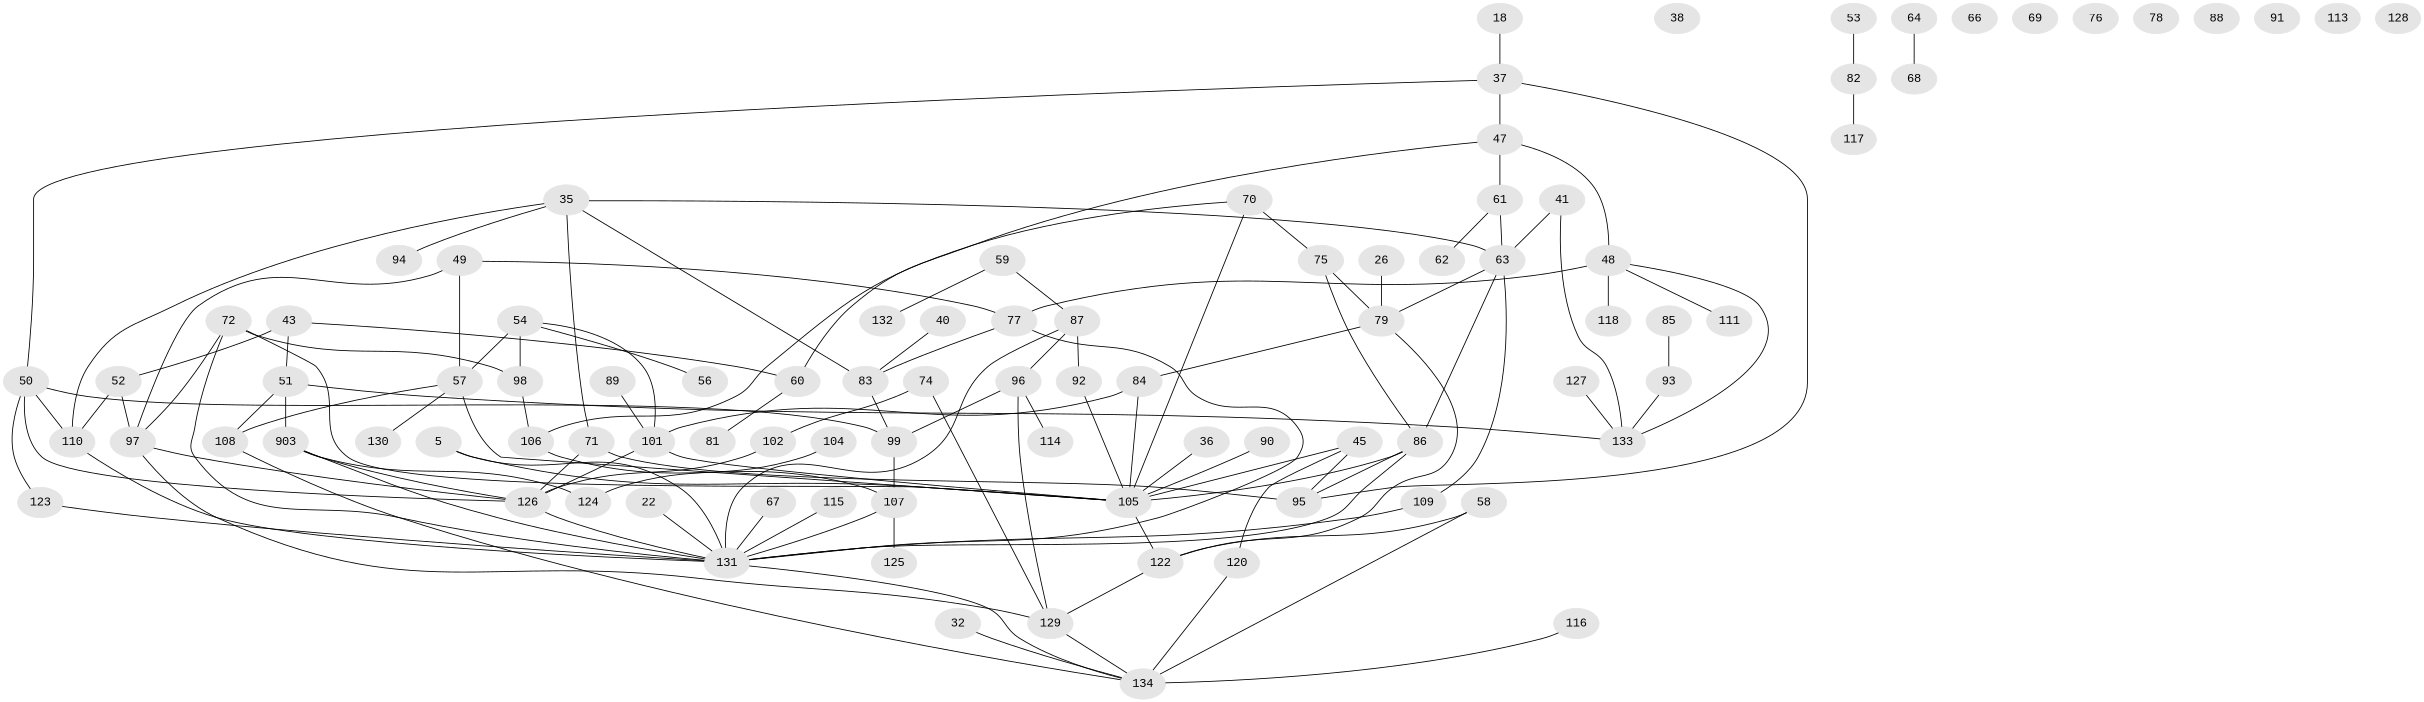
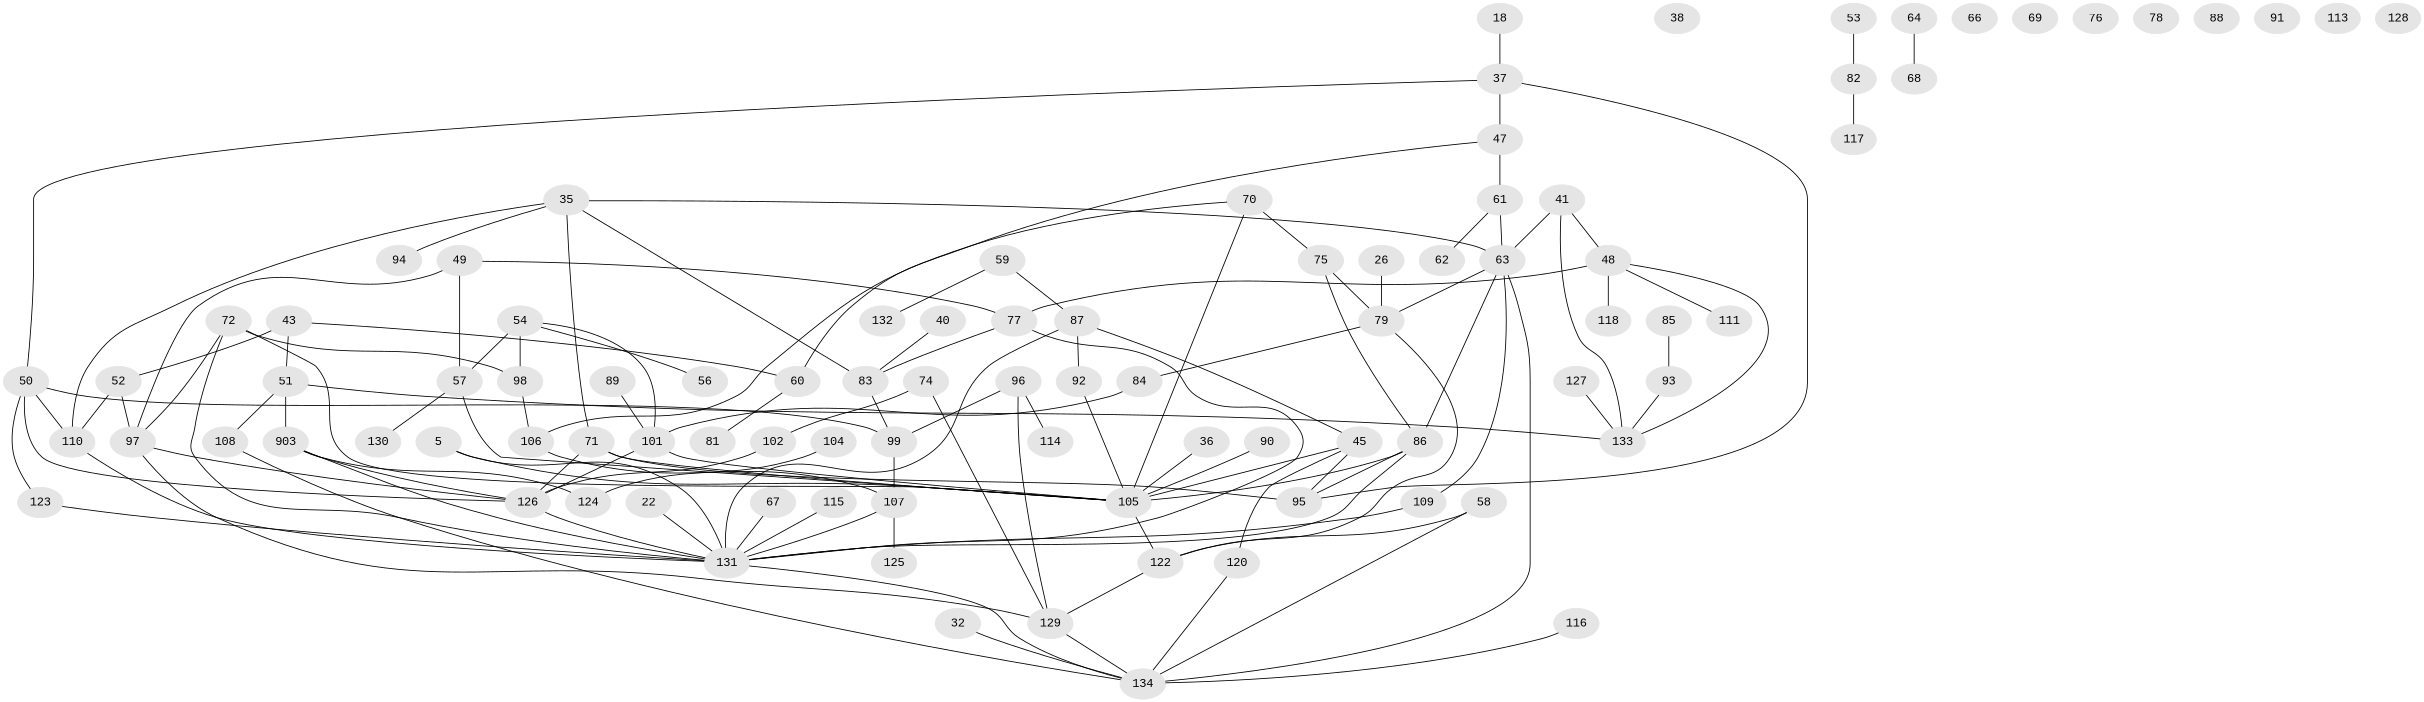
(1586, 178) -> (1585, 230)
(1048, 351) -> (1221, 376)
(358, 400) -> none
(1134, 442) -> (857, 482)
none -> (1499, 604)
